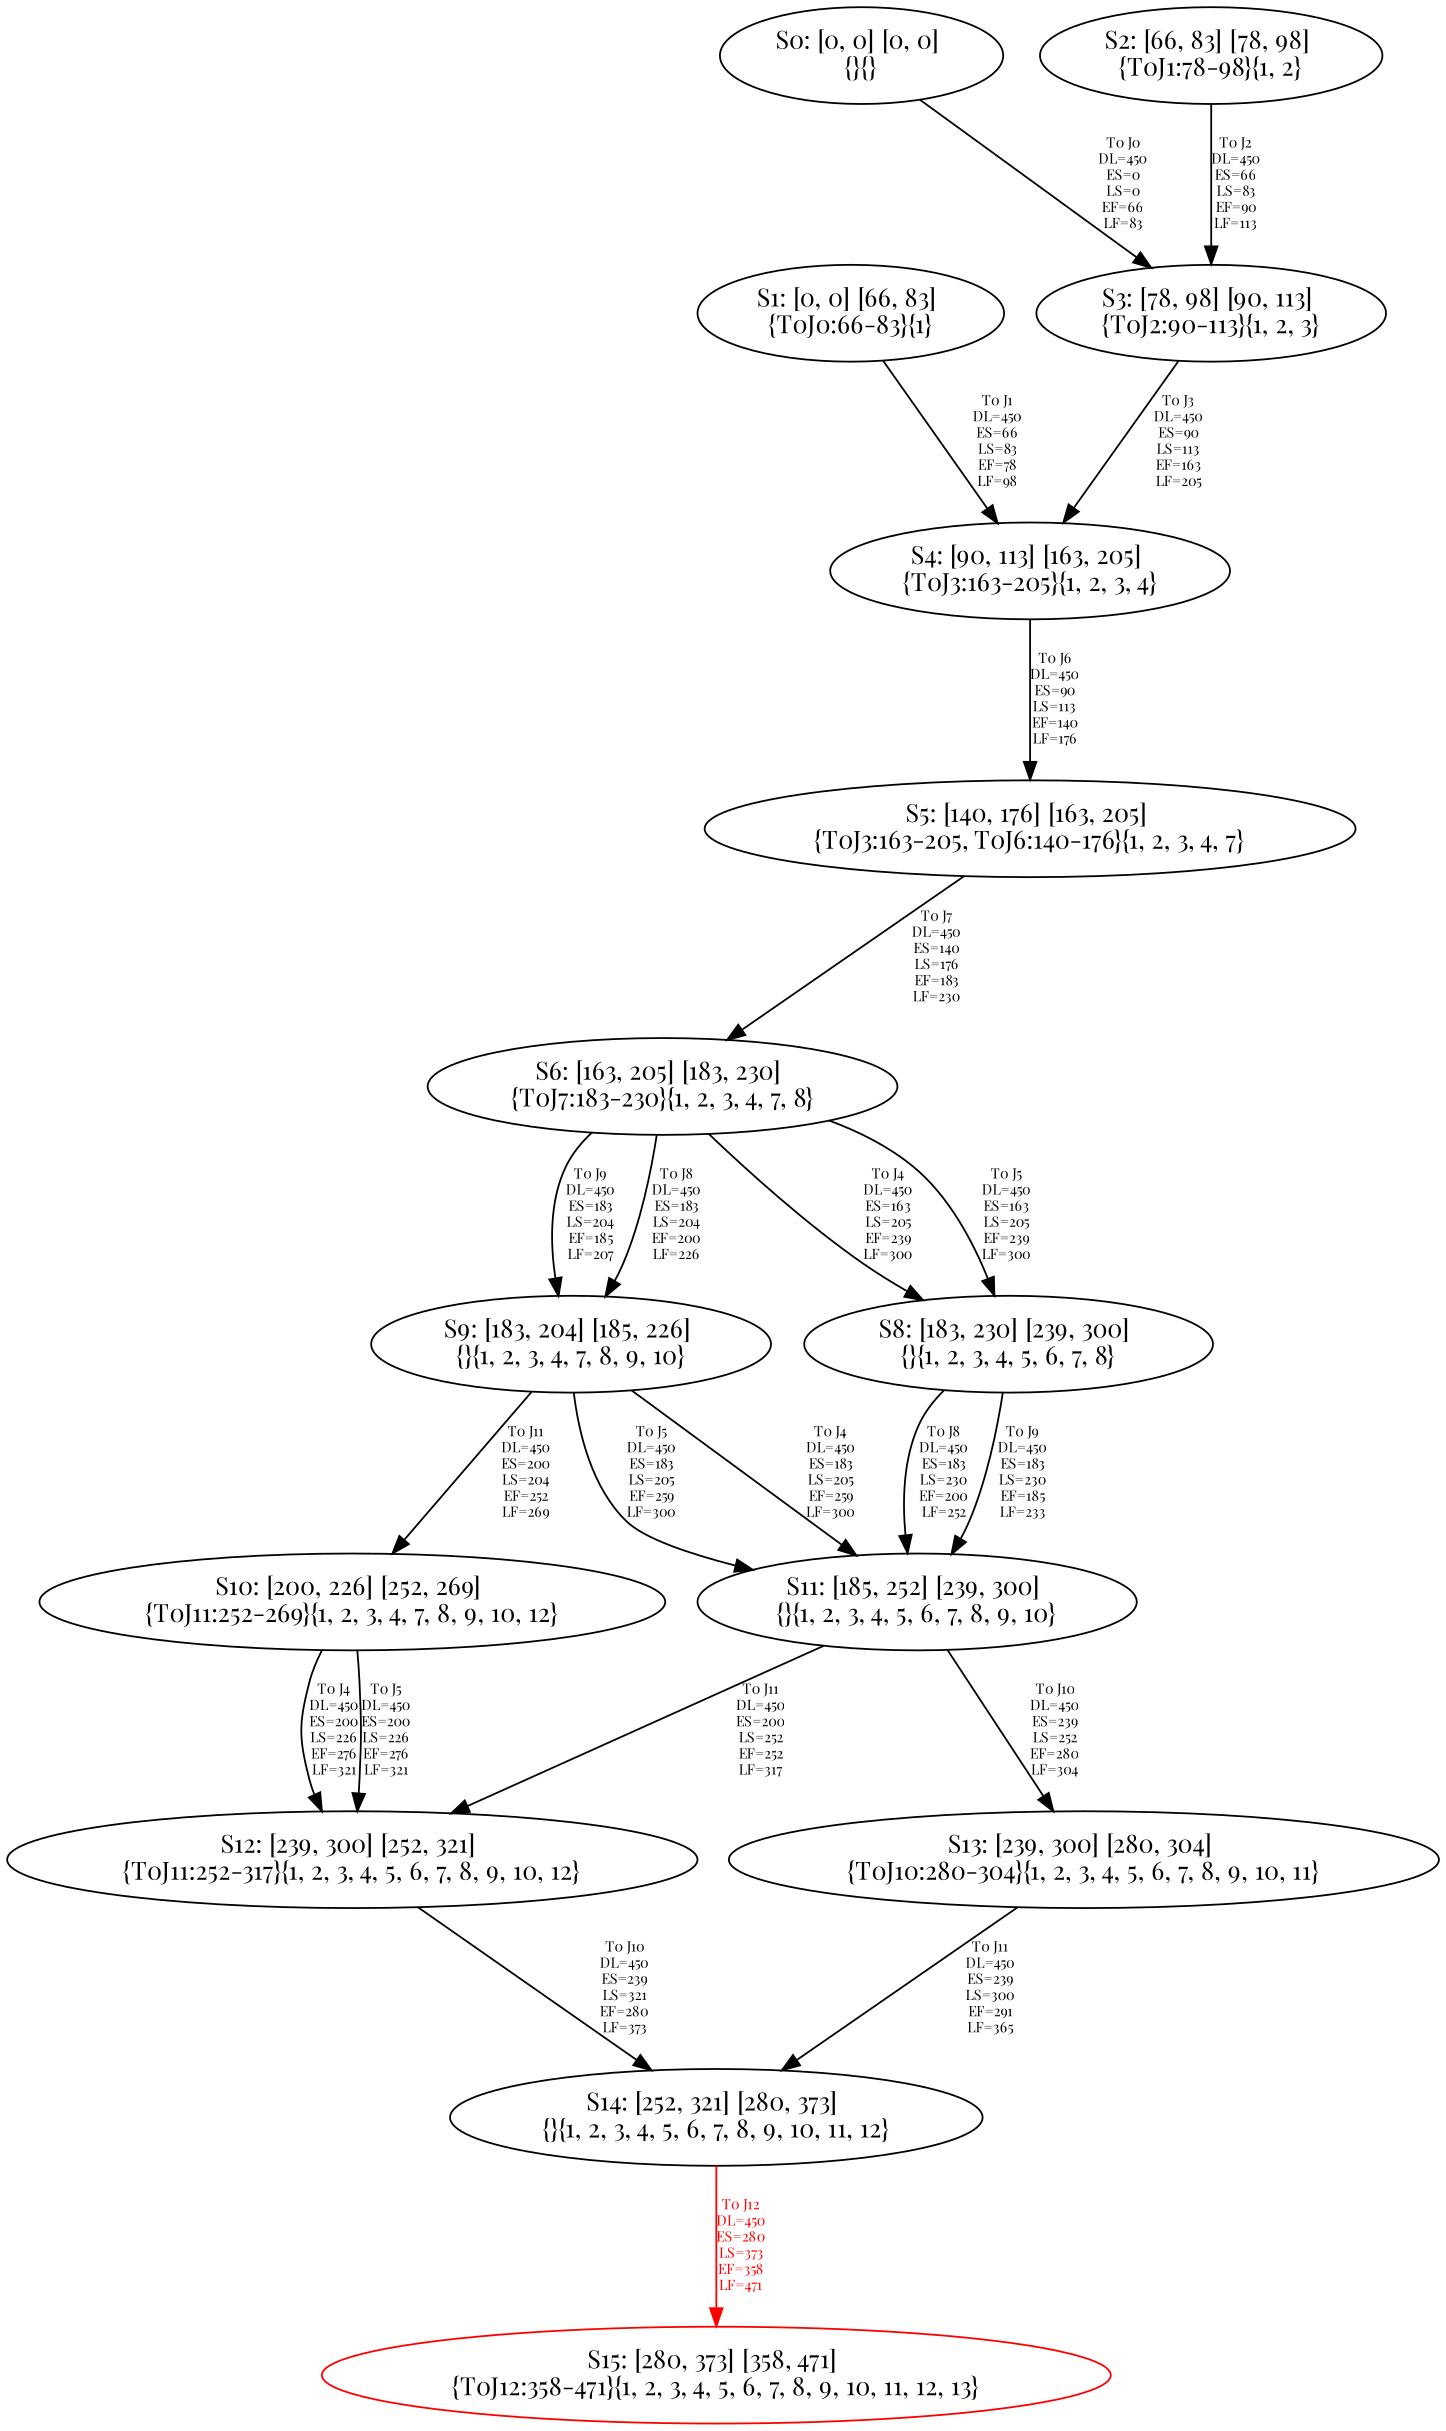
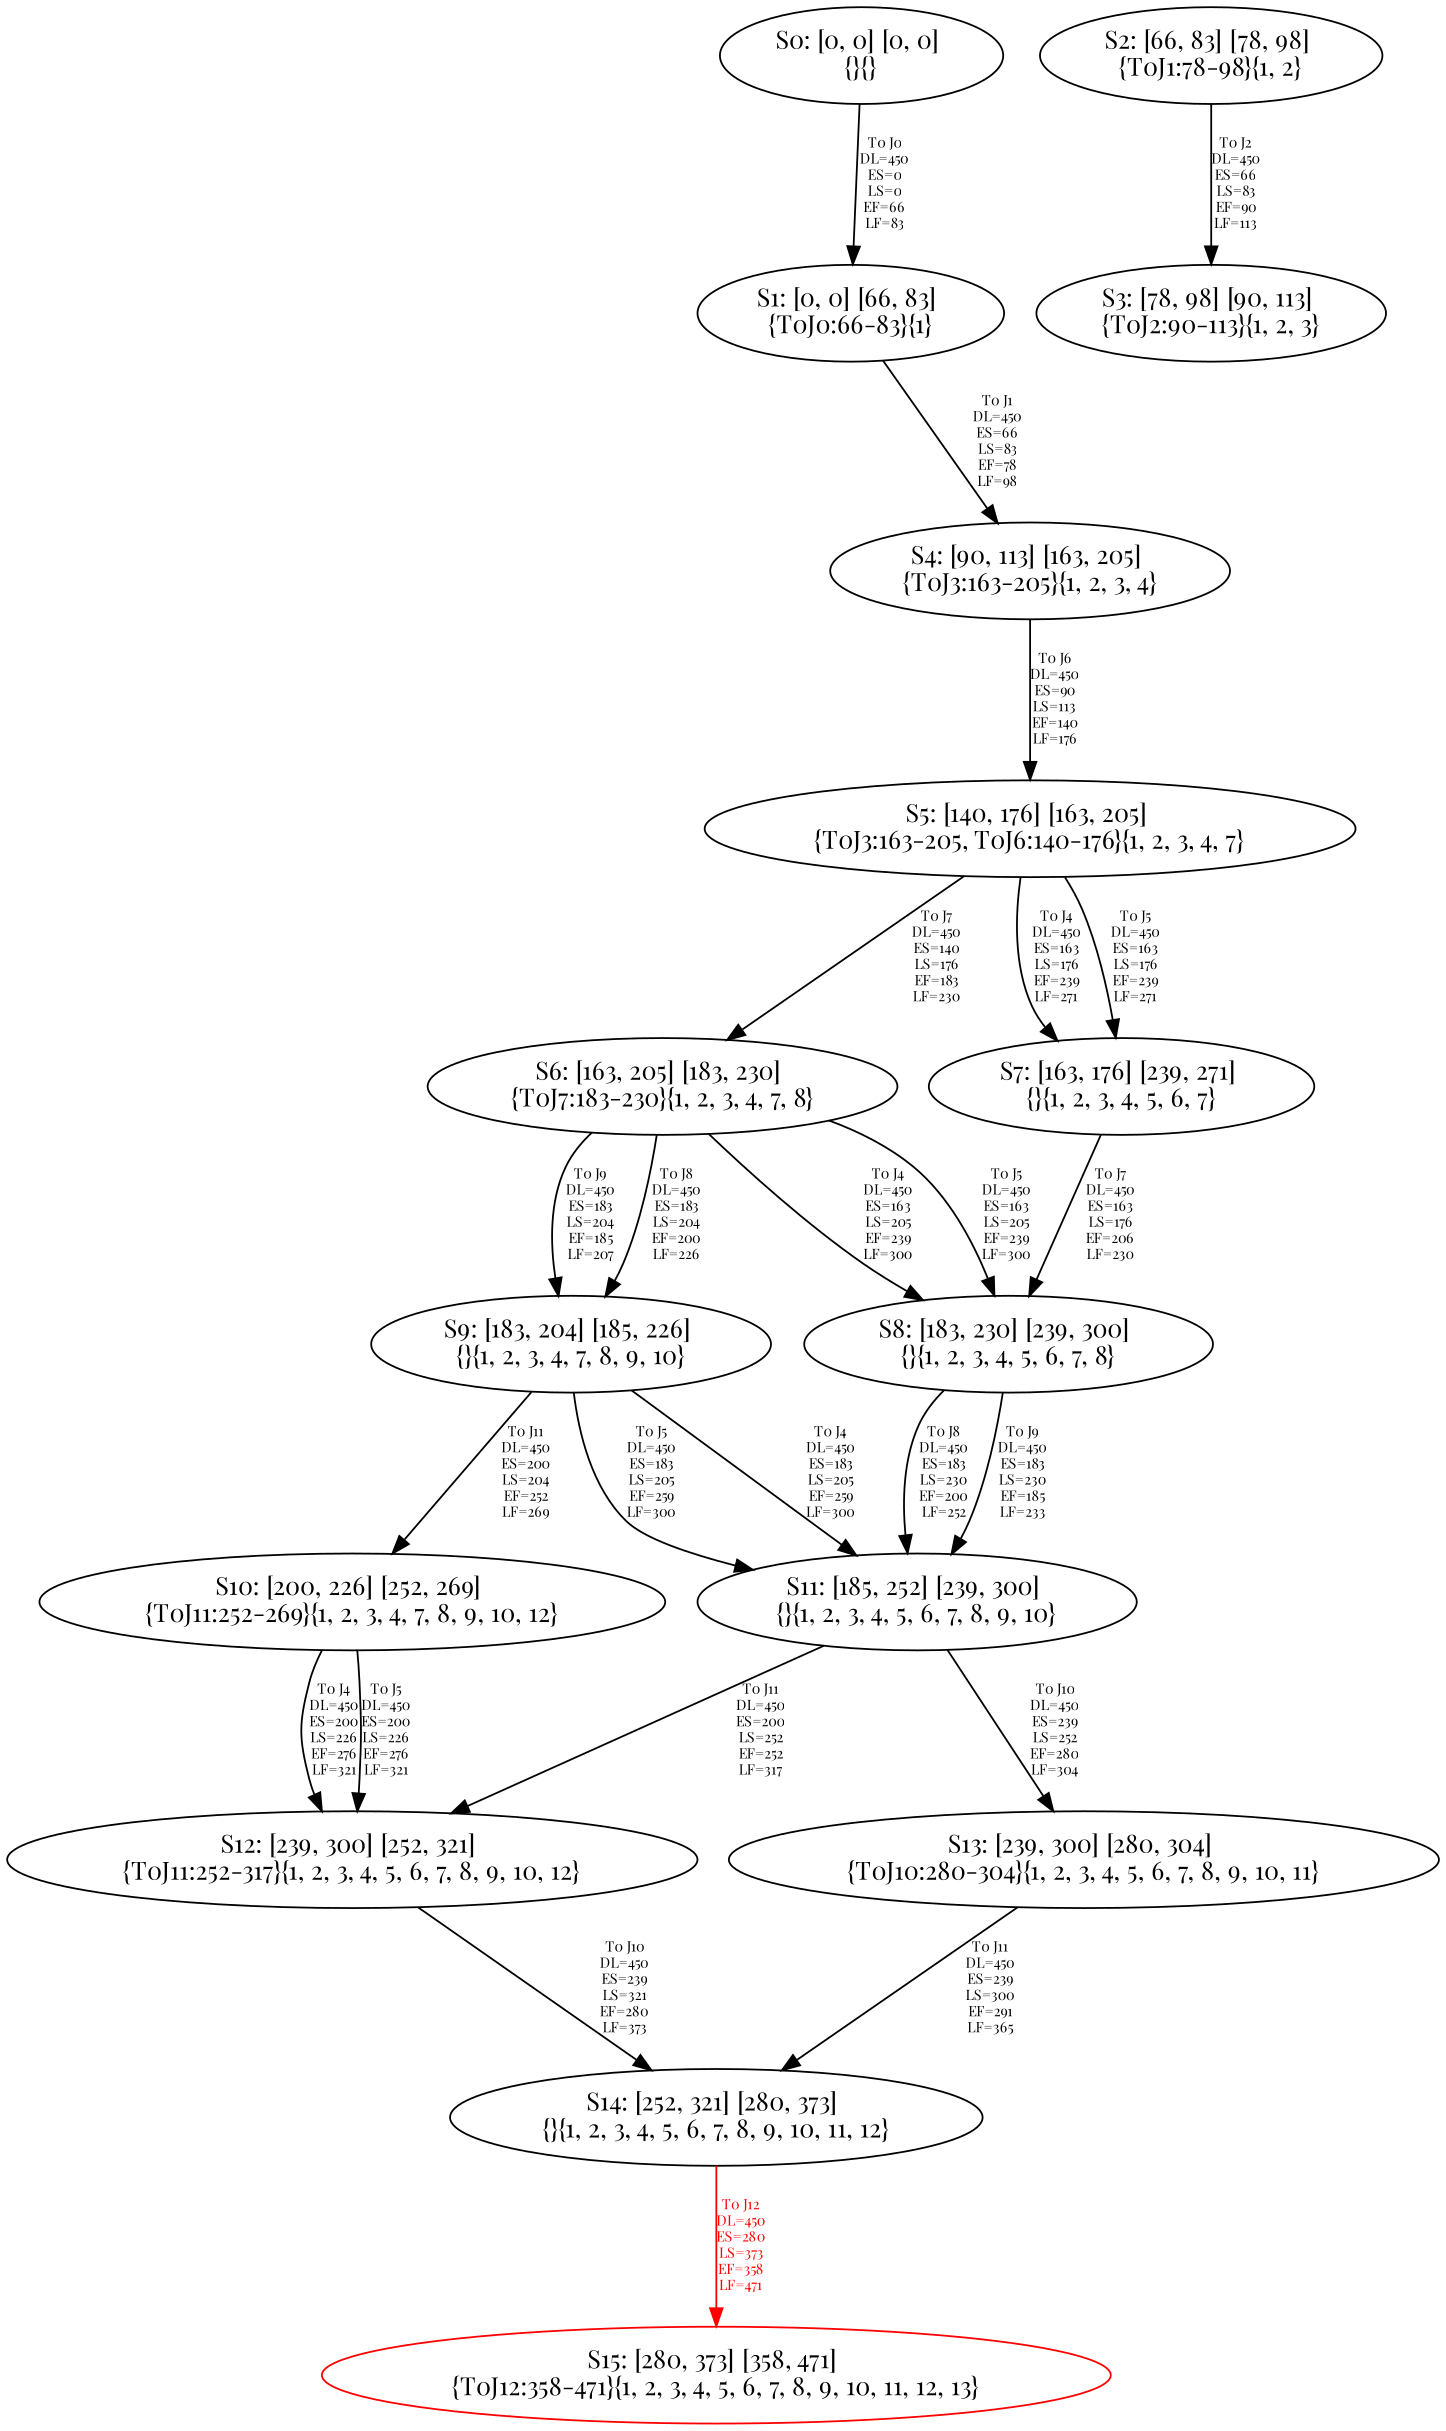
(1028, 178) -> (857, 175)
(1126, 435) -> none
none -> (1122, 1086)
